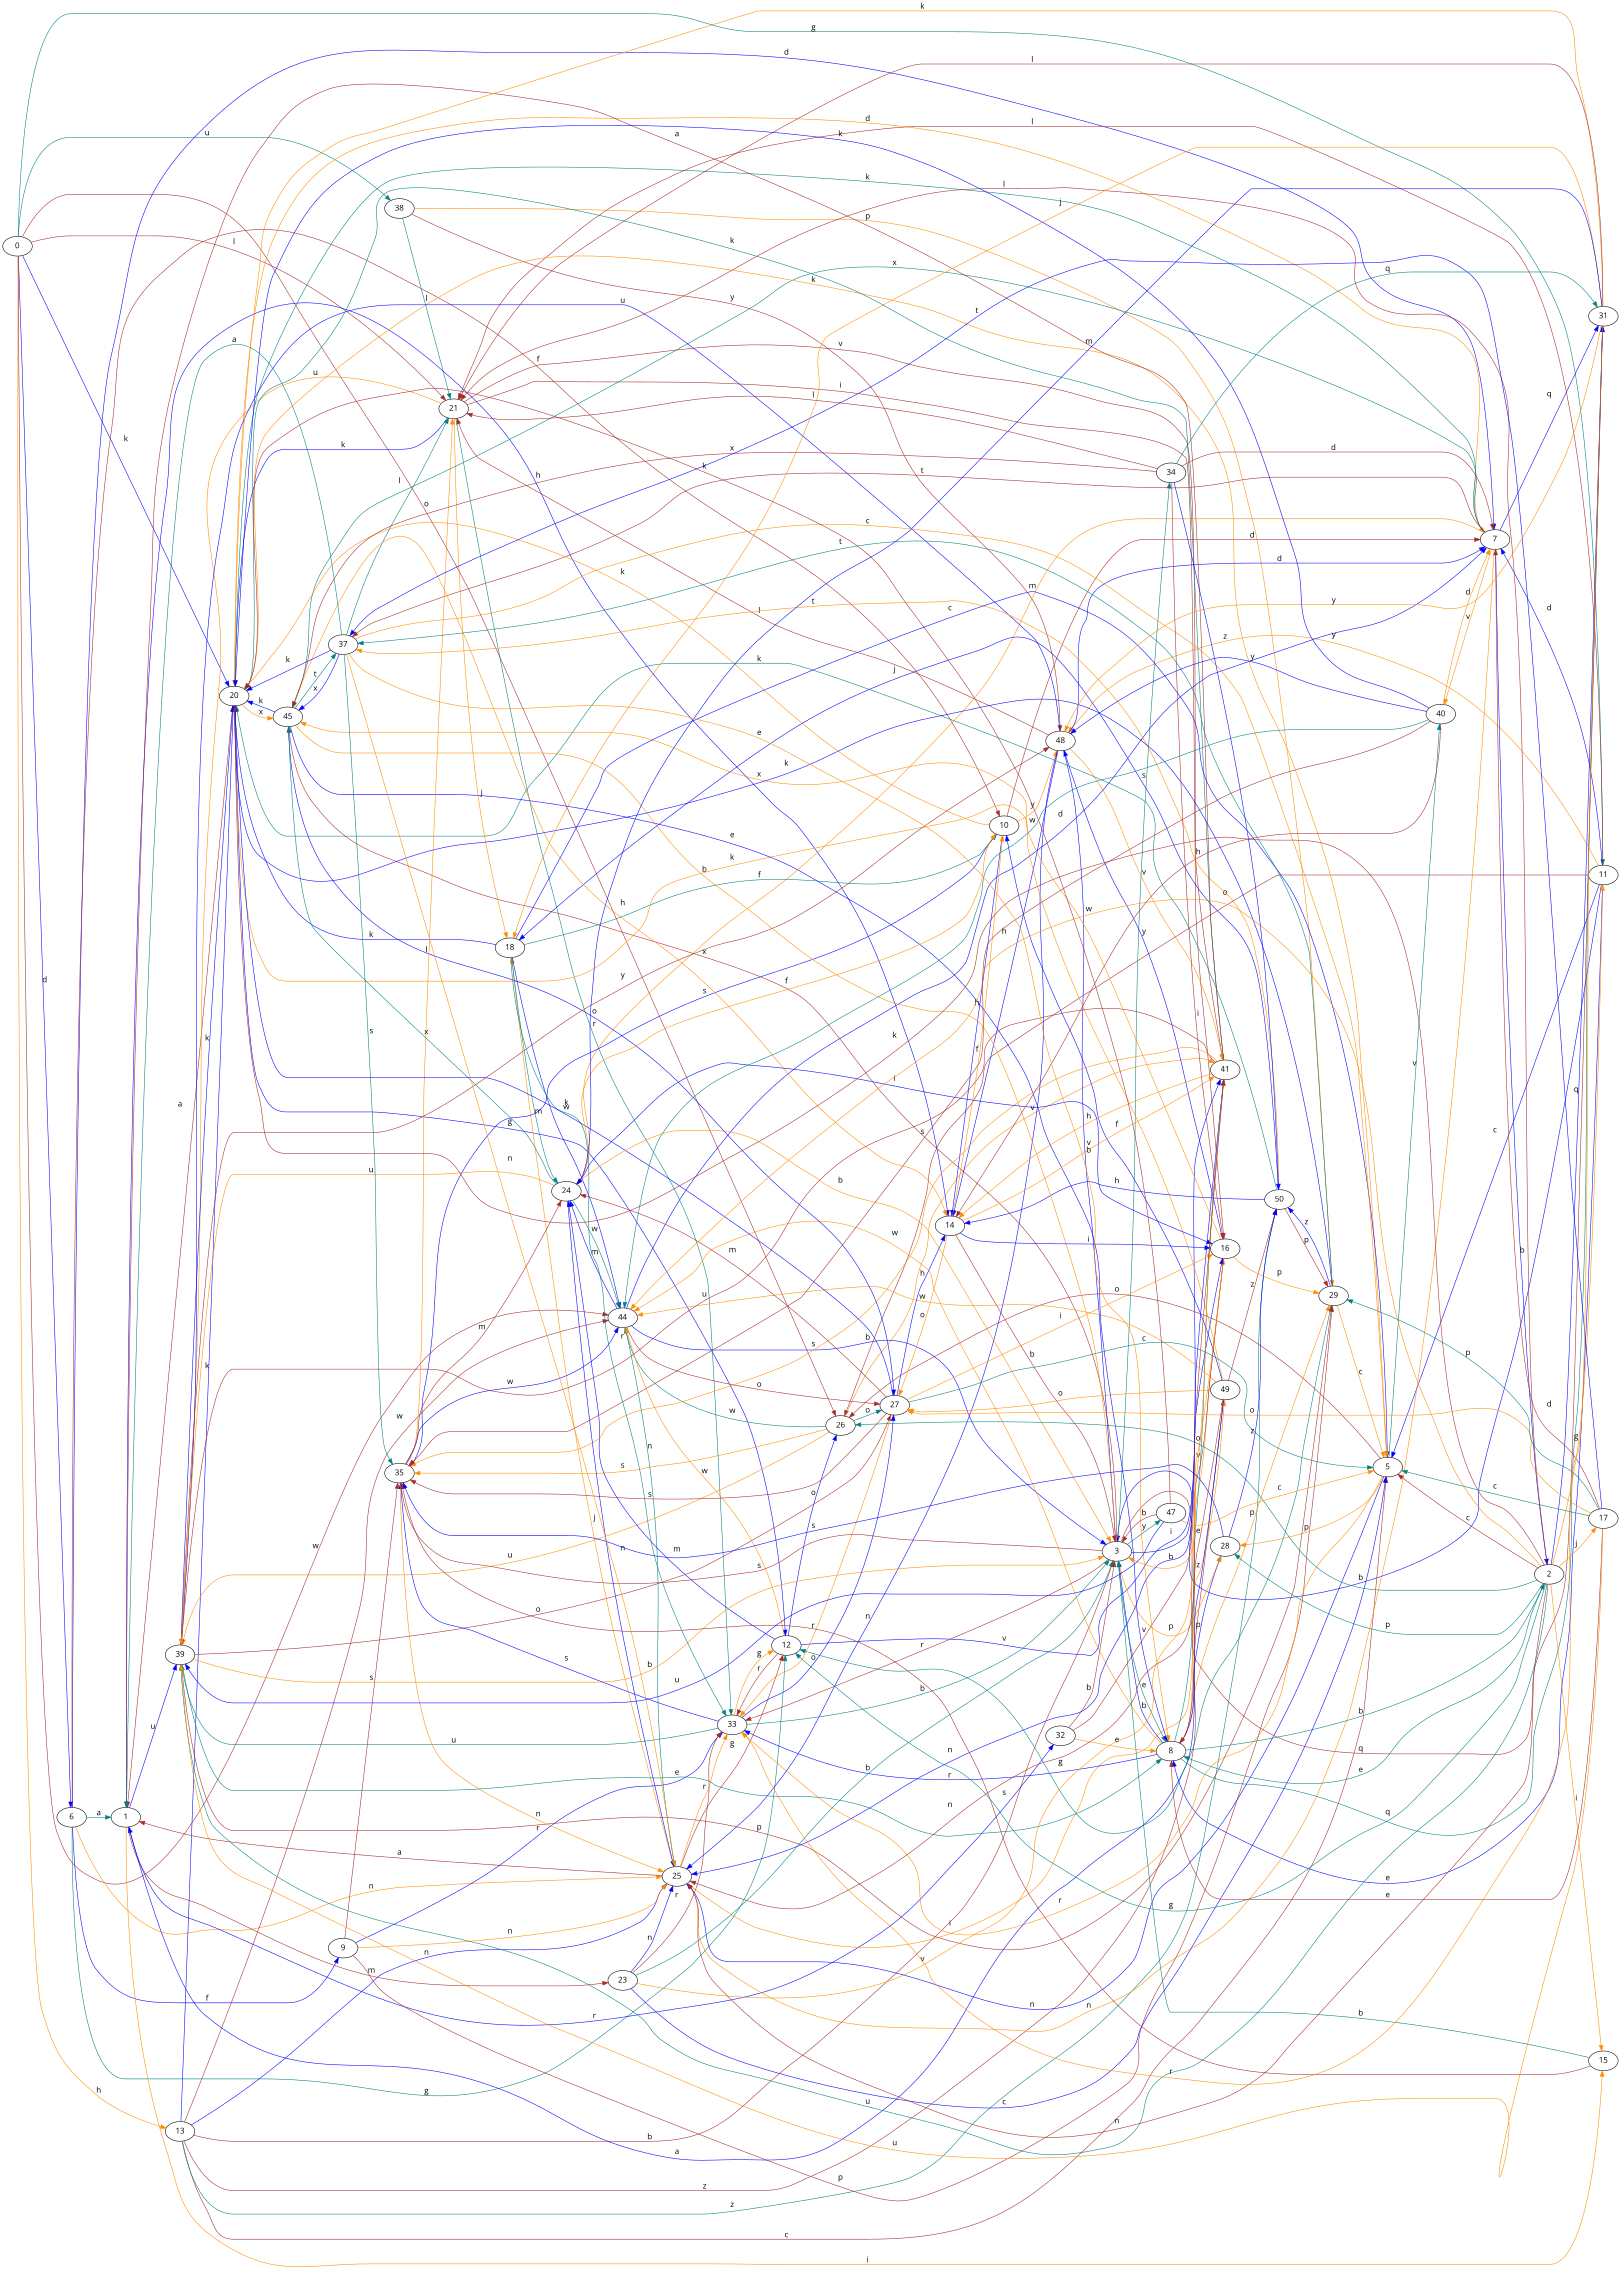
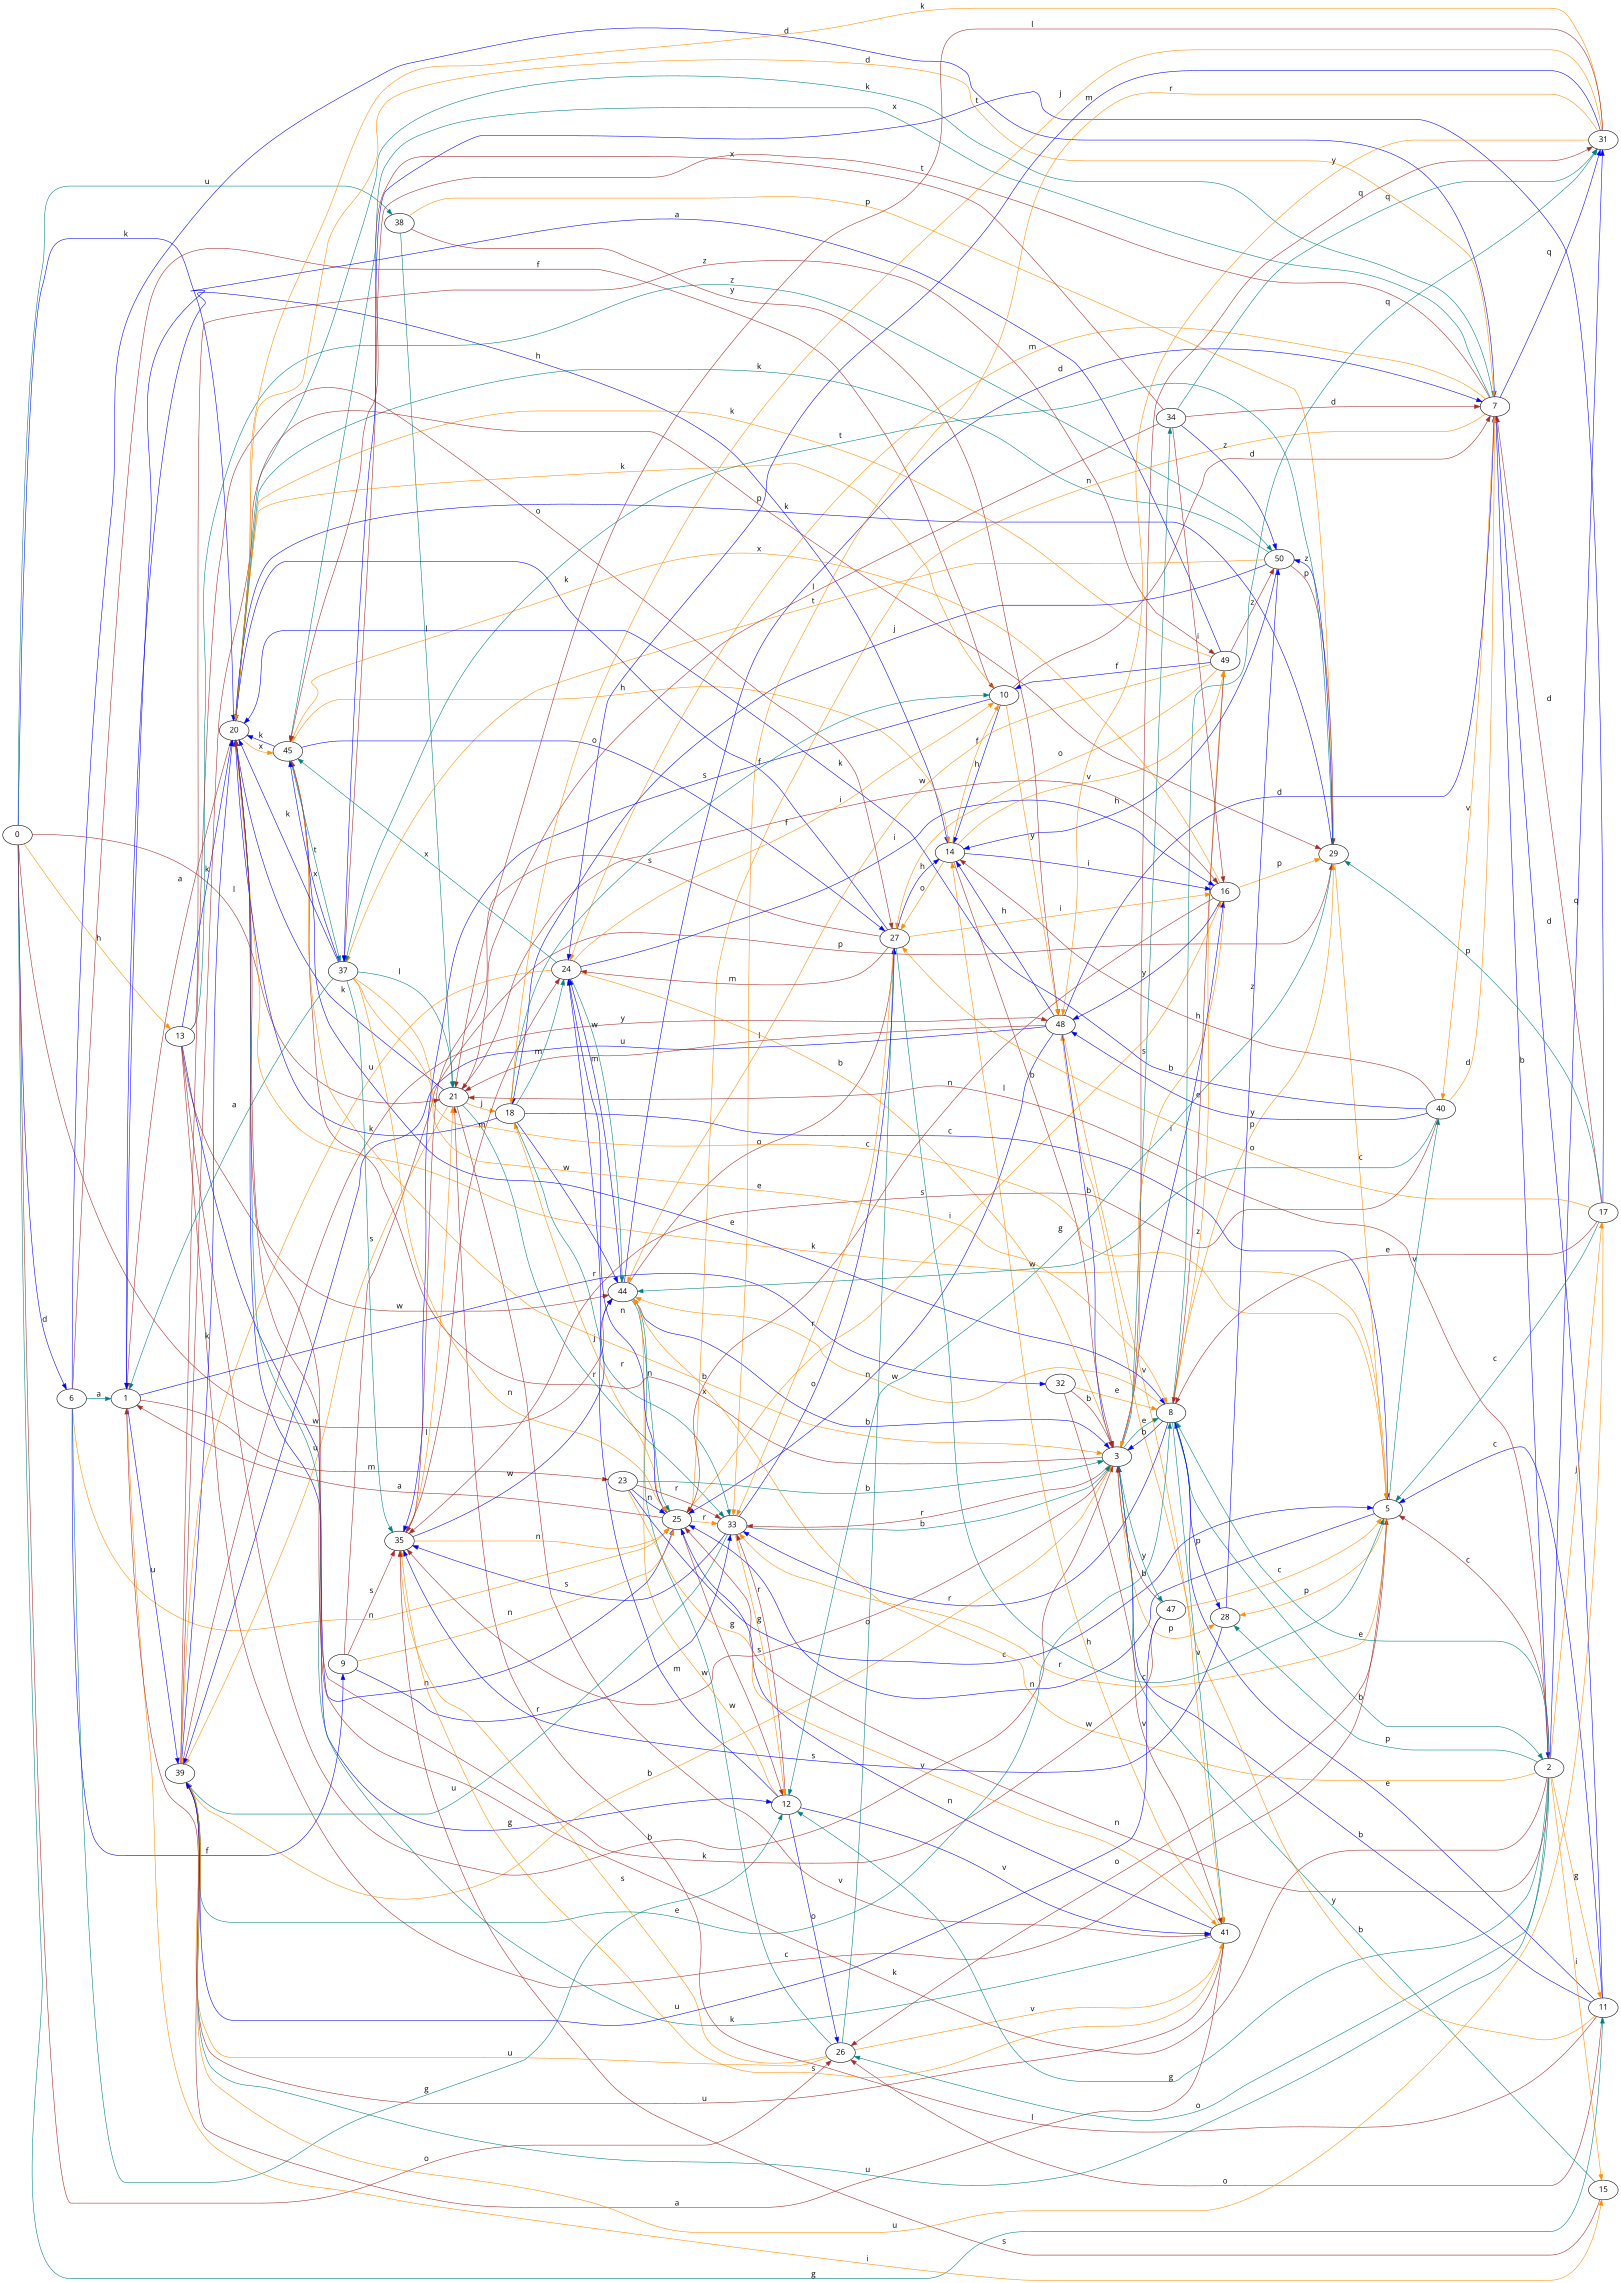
(1093, 1147) -> (1106, 779)
